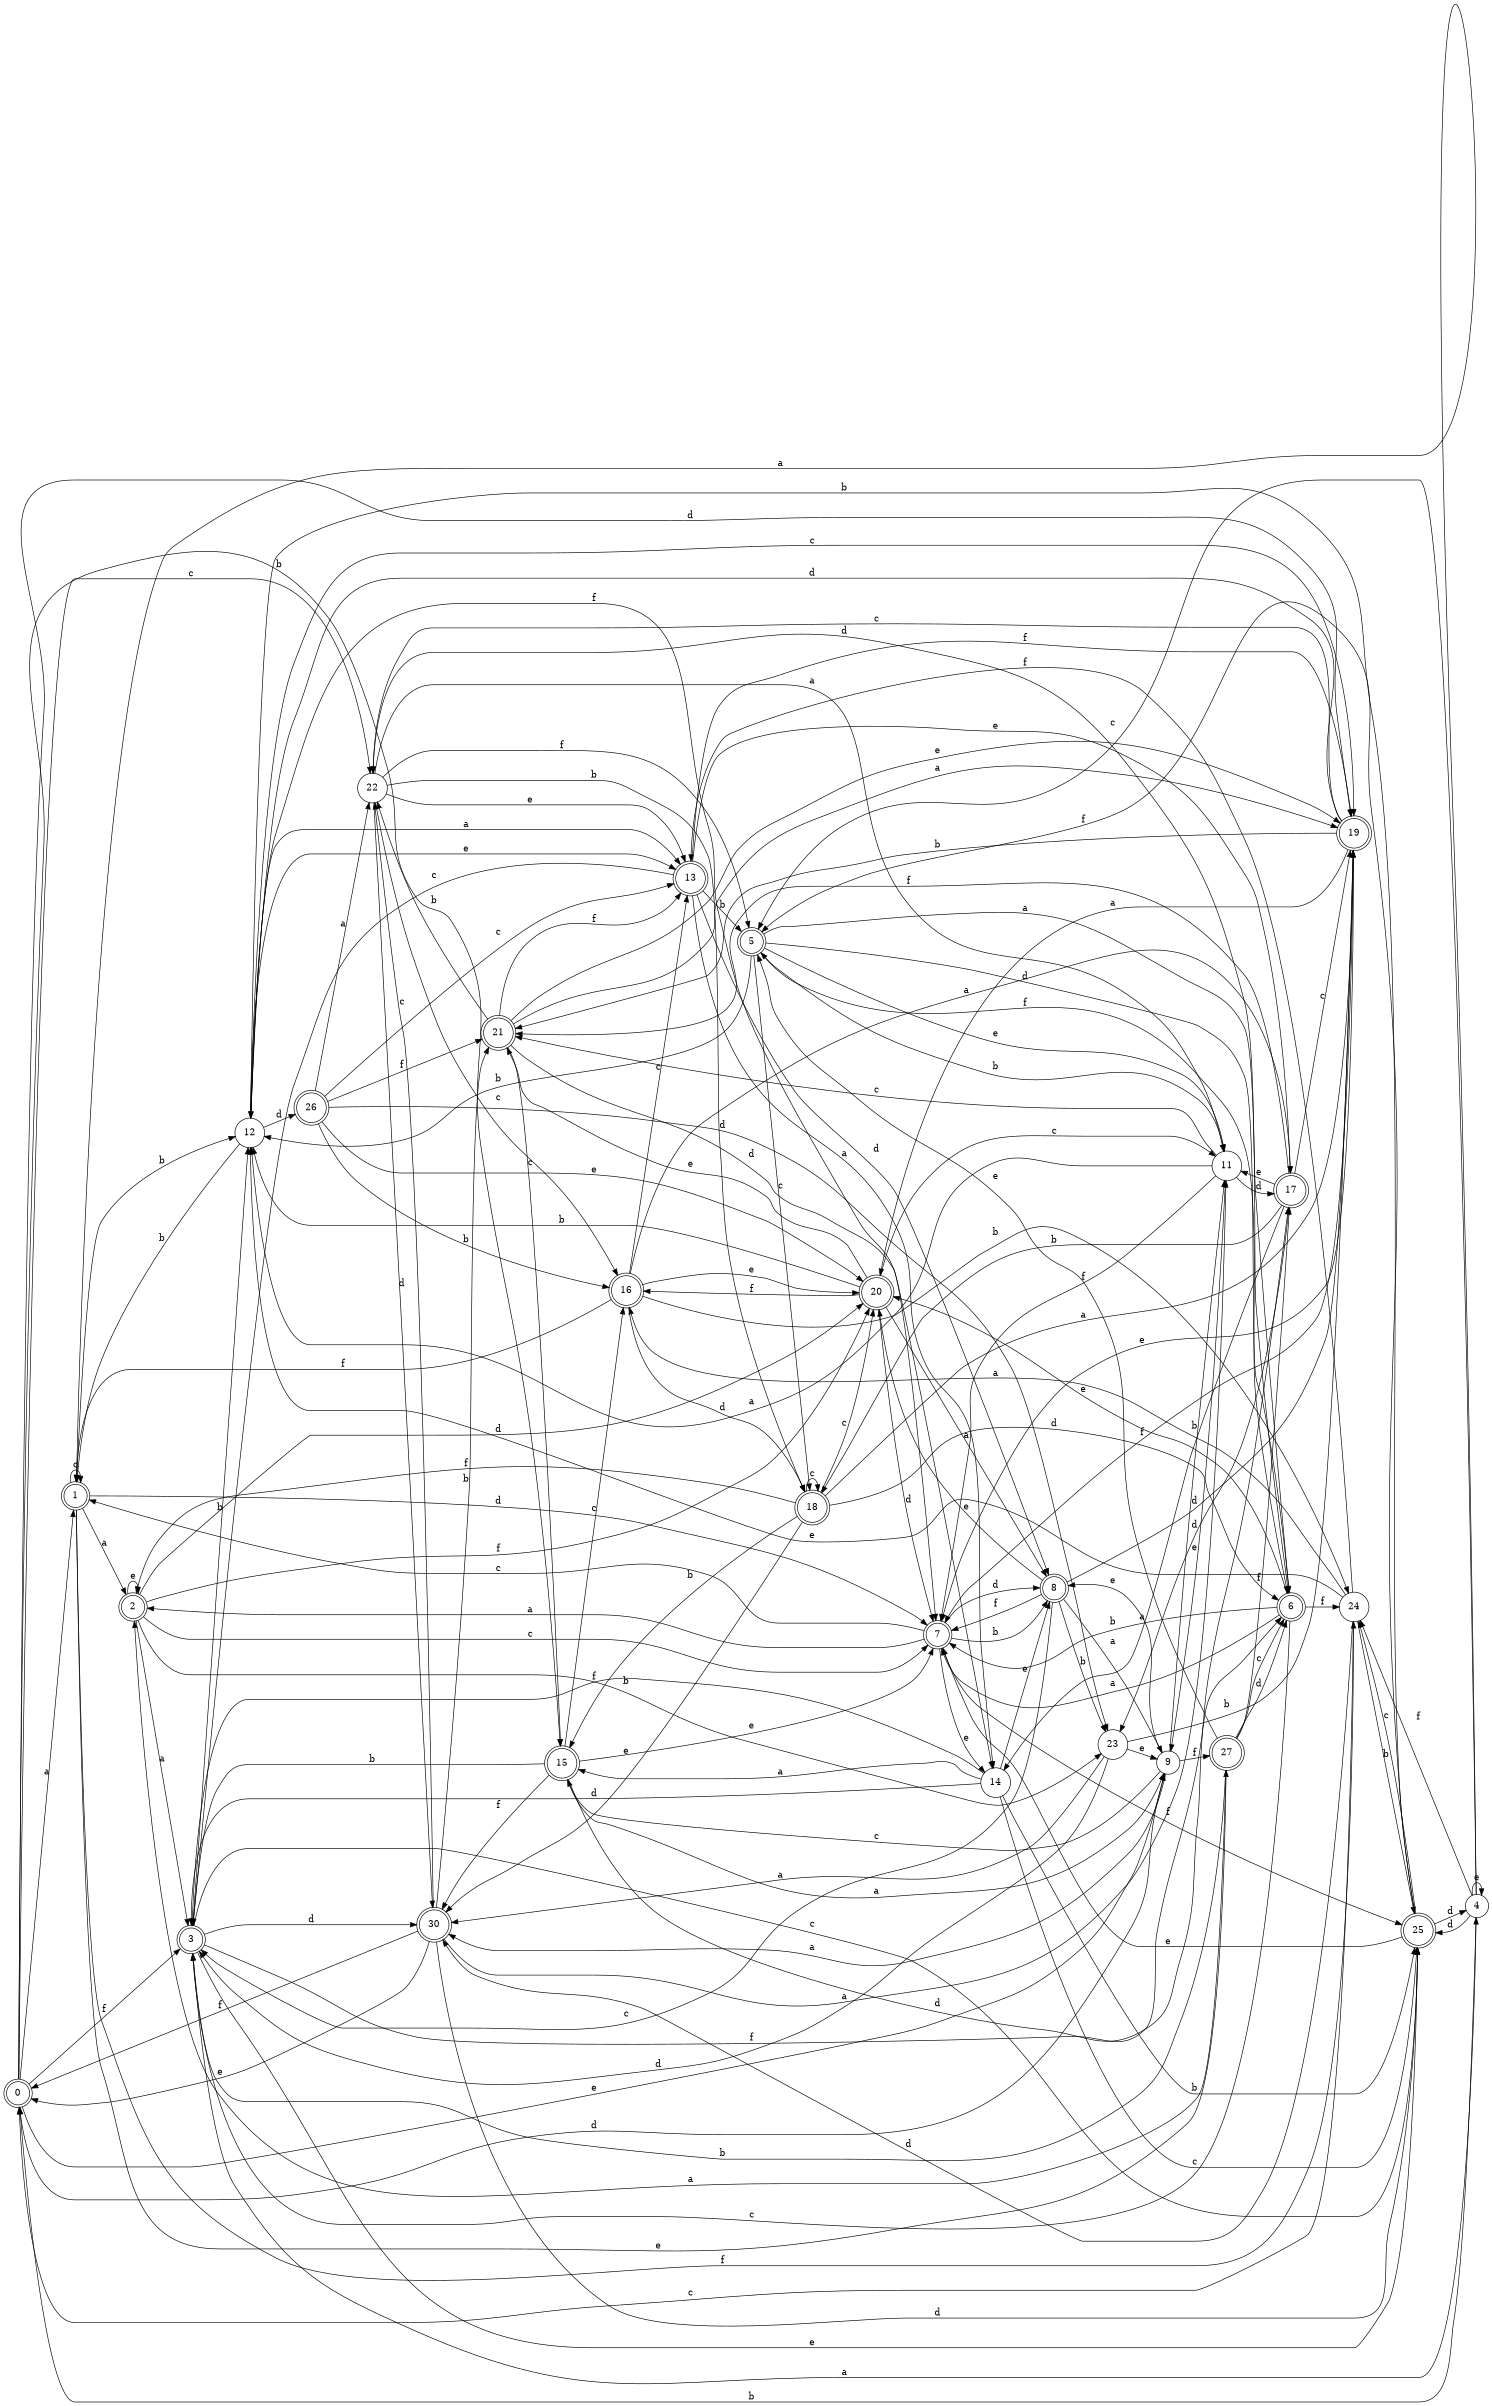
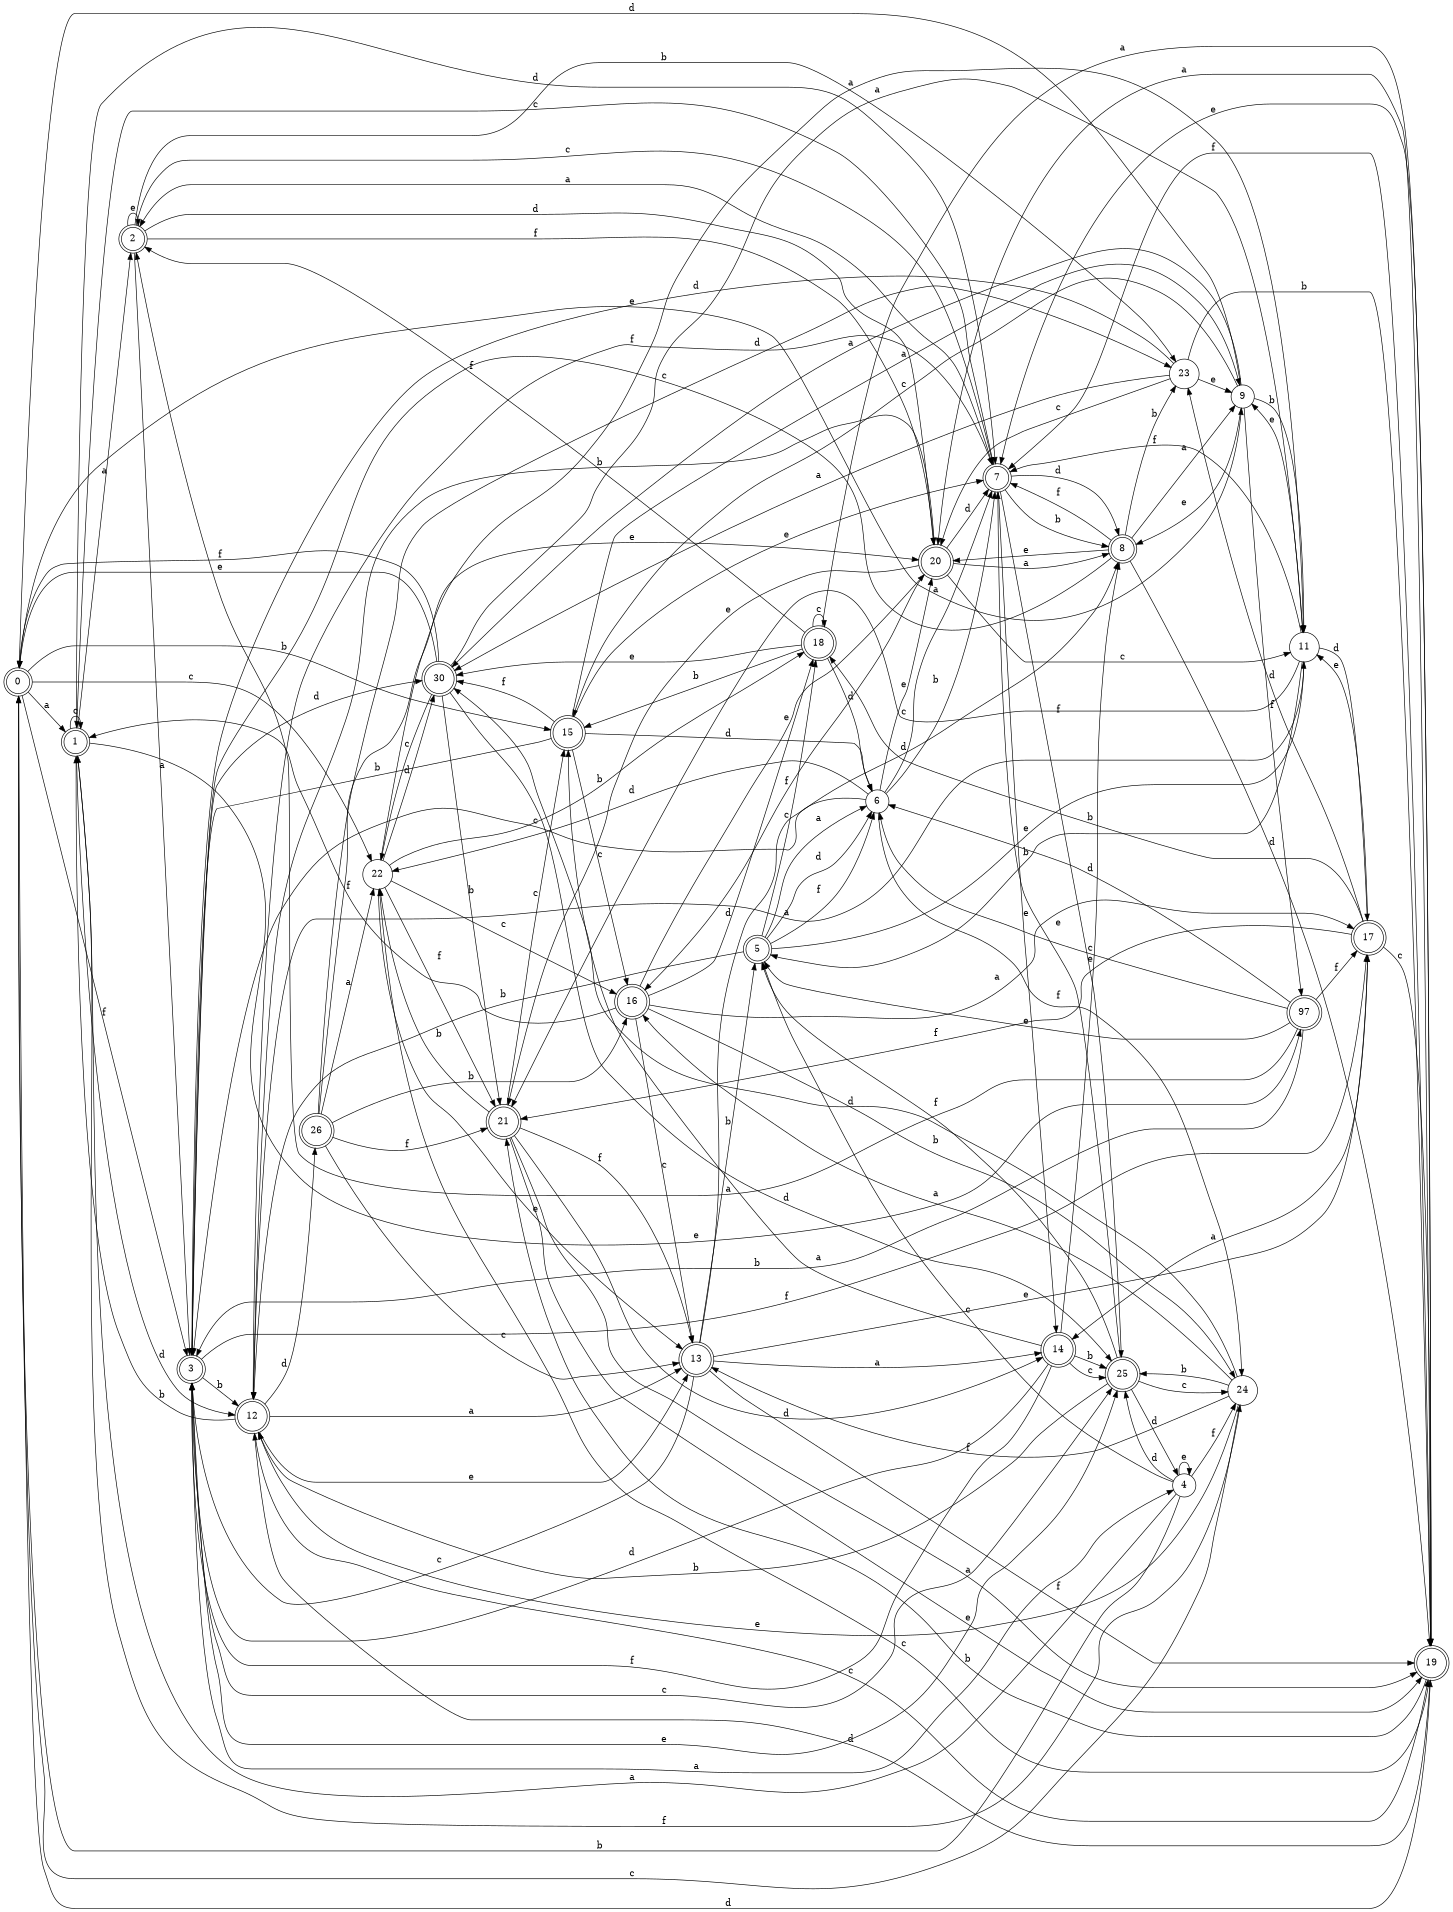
(610, 752) -> (439, 994)
(250, 1133) -> (252, 1416)
(162, 1161) -> (162, 1355)
(854, 1406) -> (1031, 428)
(1291, 1607) -> (877, 801)
(1227, 1753) -> (1304, 1013)
(996, 1783) -> (1058, 1350)
